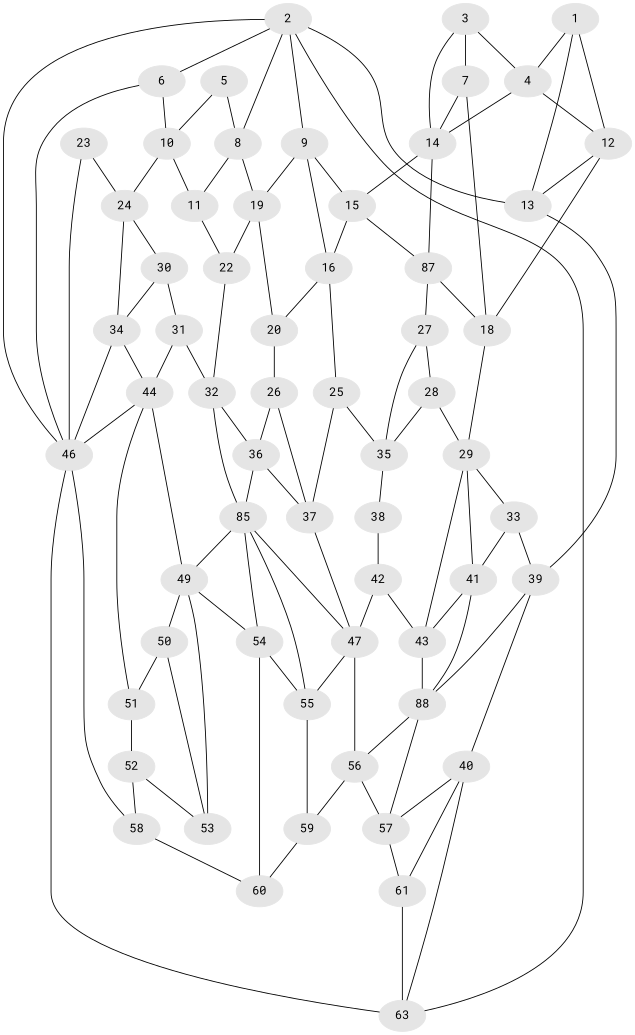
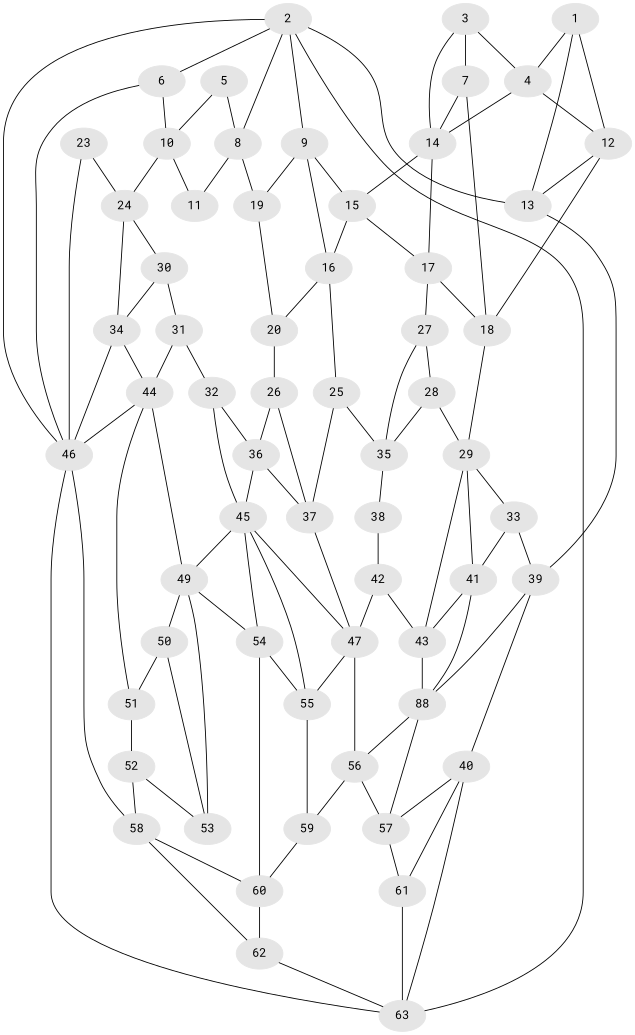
(227, 268) -> none
(428, 268) -> (428, 268)
(243, 517) -> (243, 517)
none -> (260, 954)
